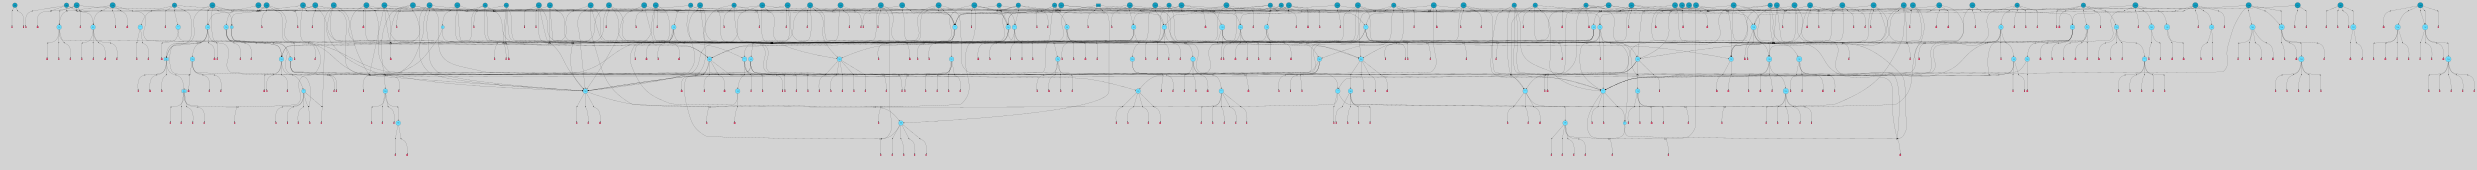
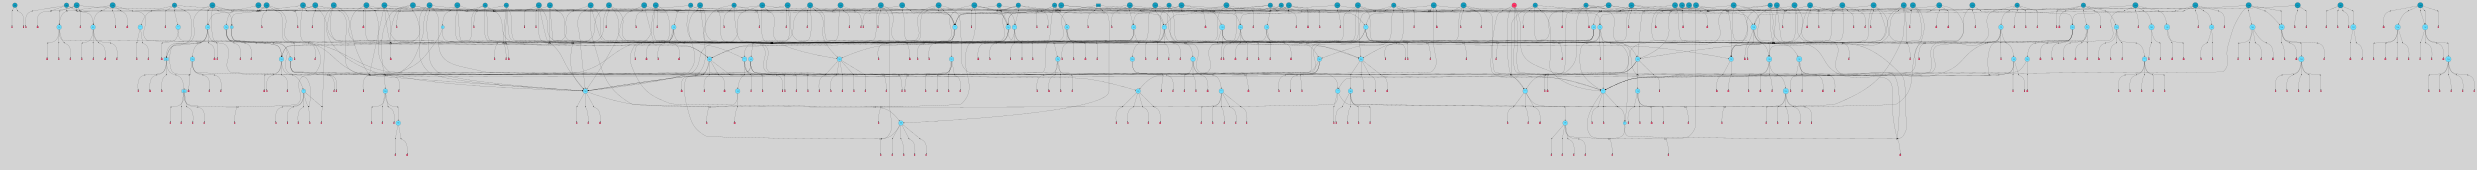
(1514, 5) -> (1514, 5)
